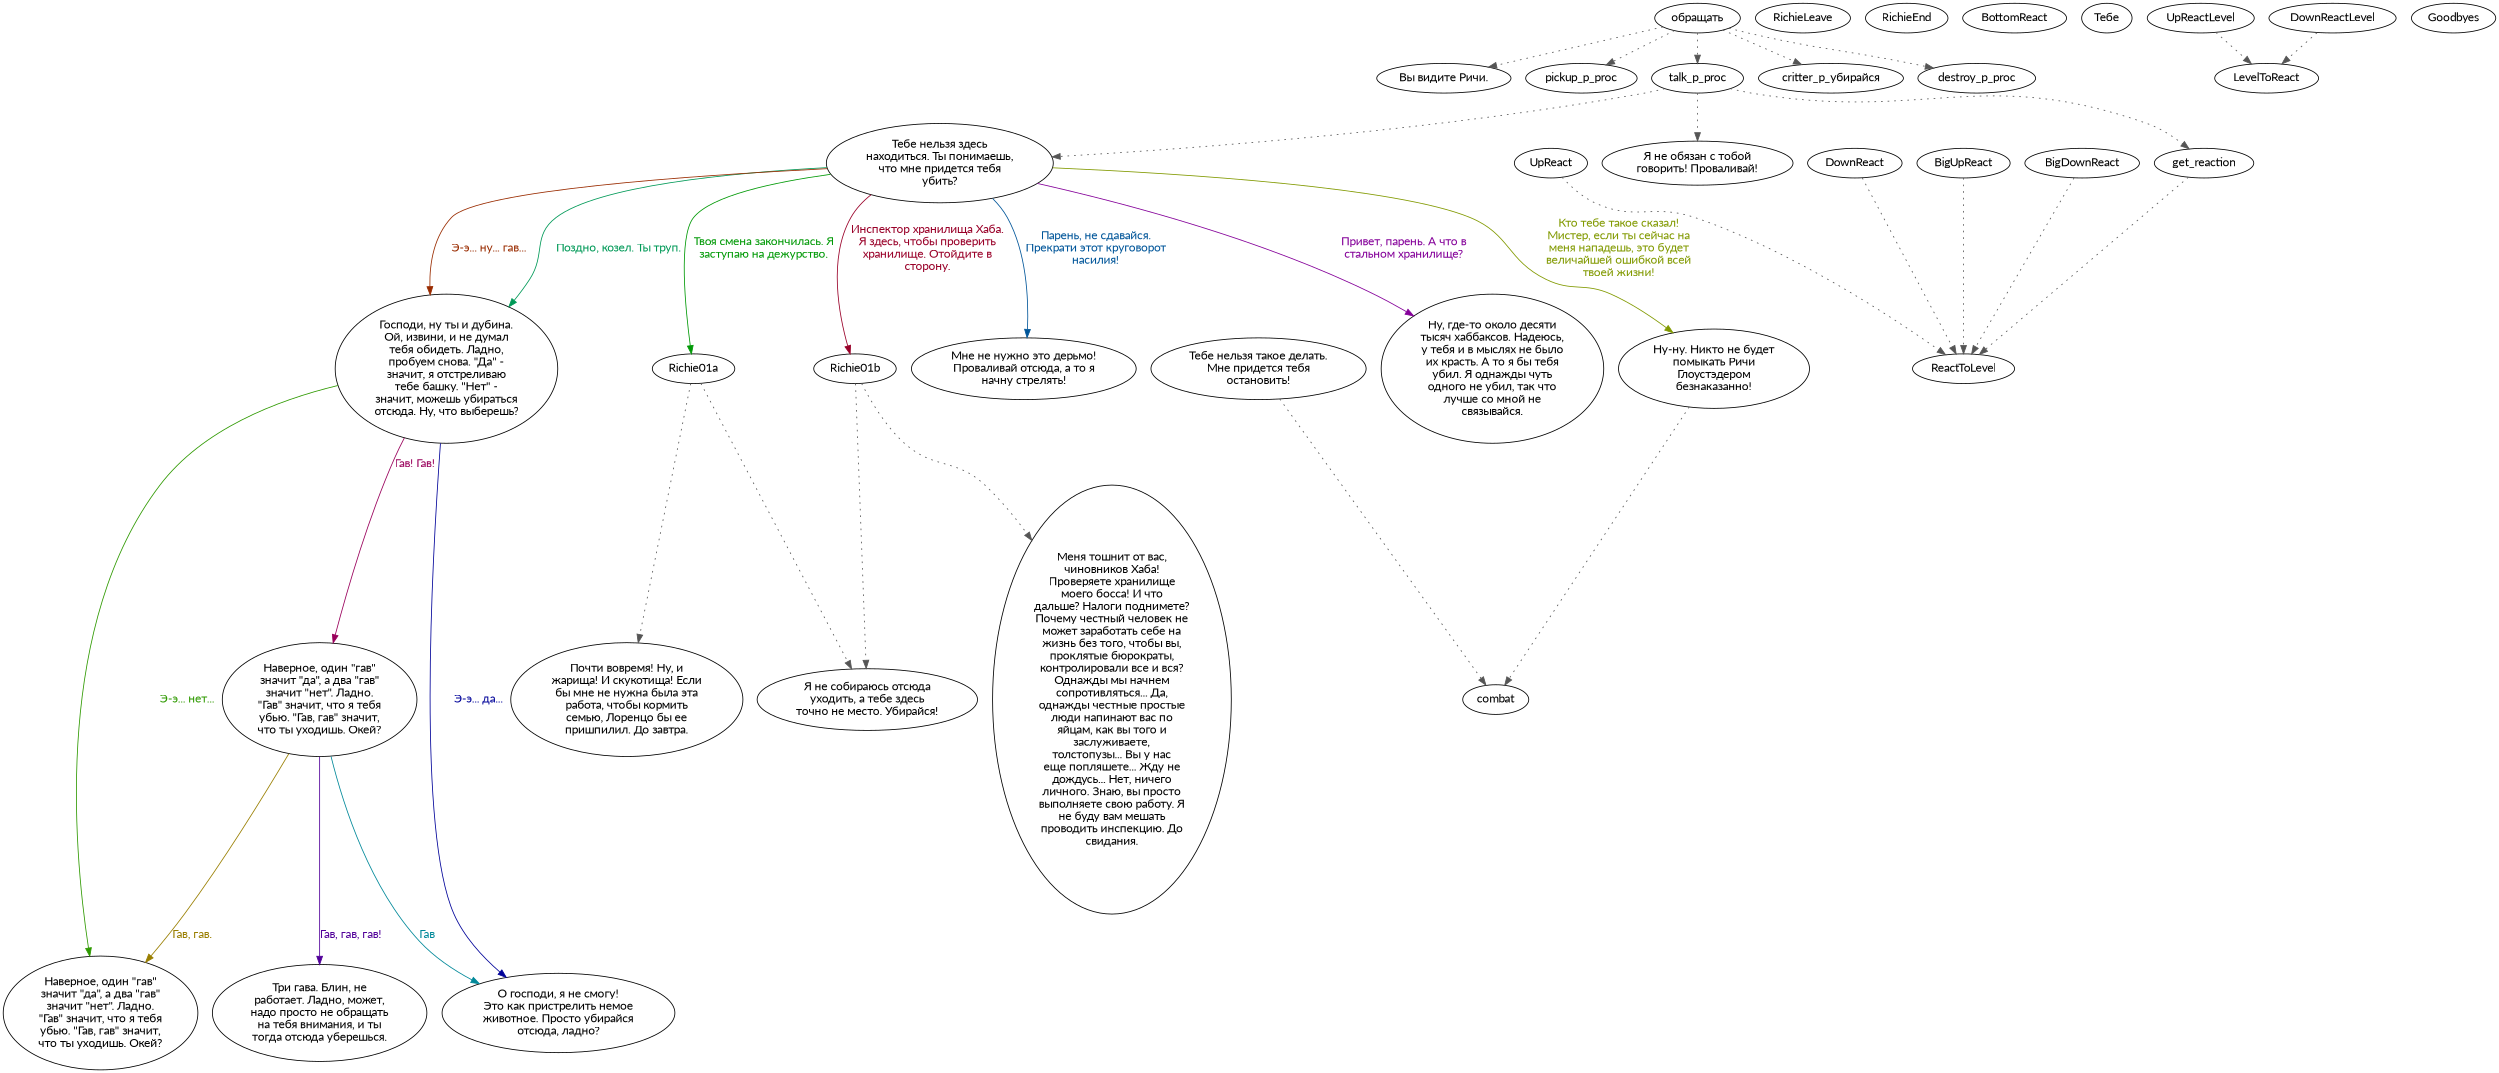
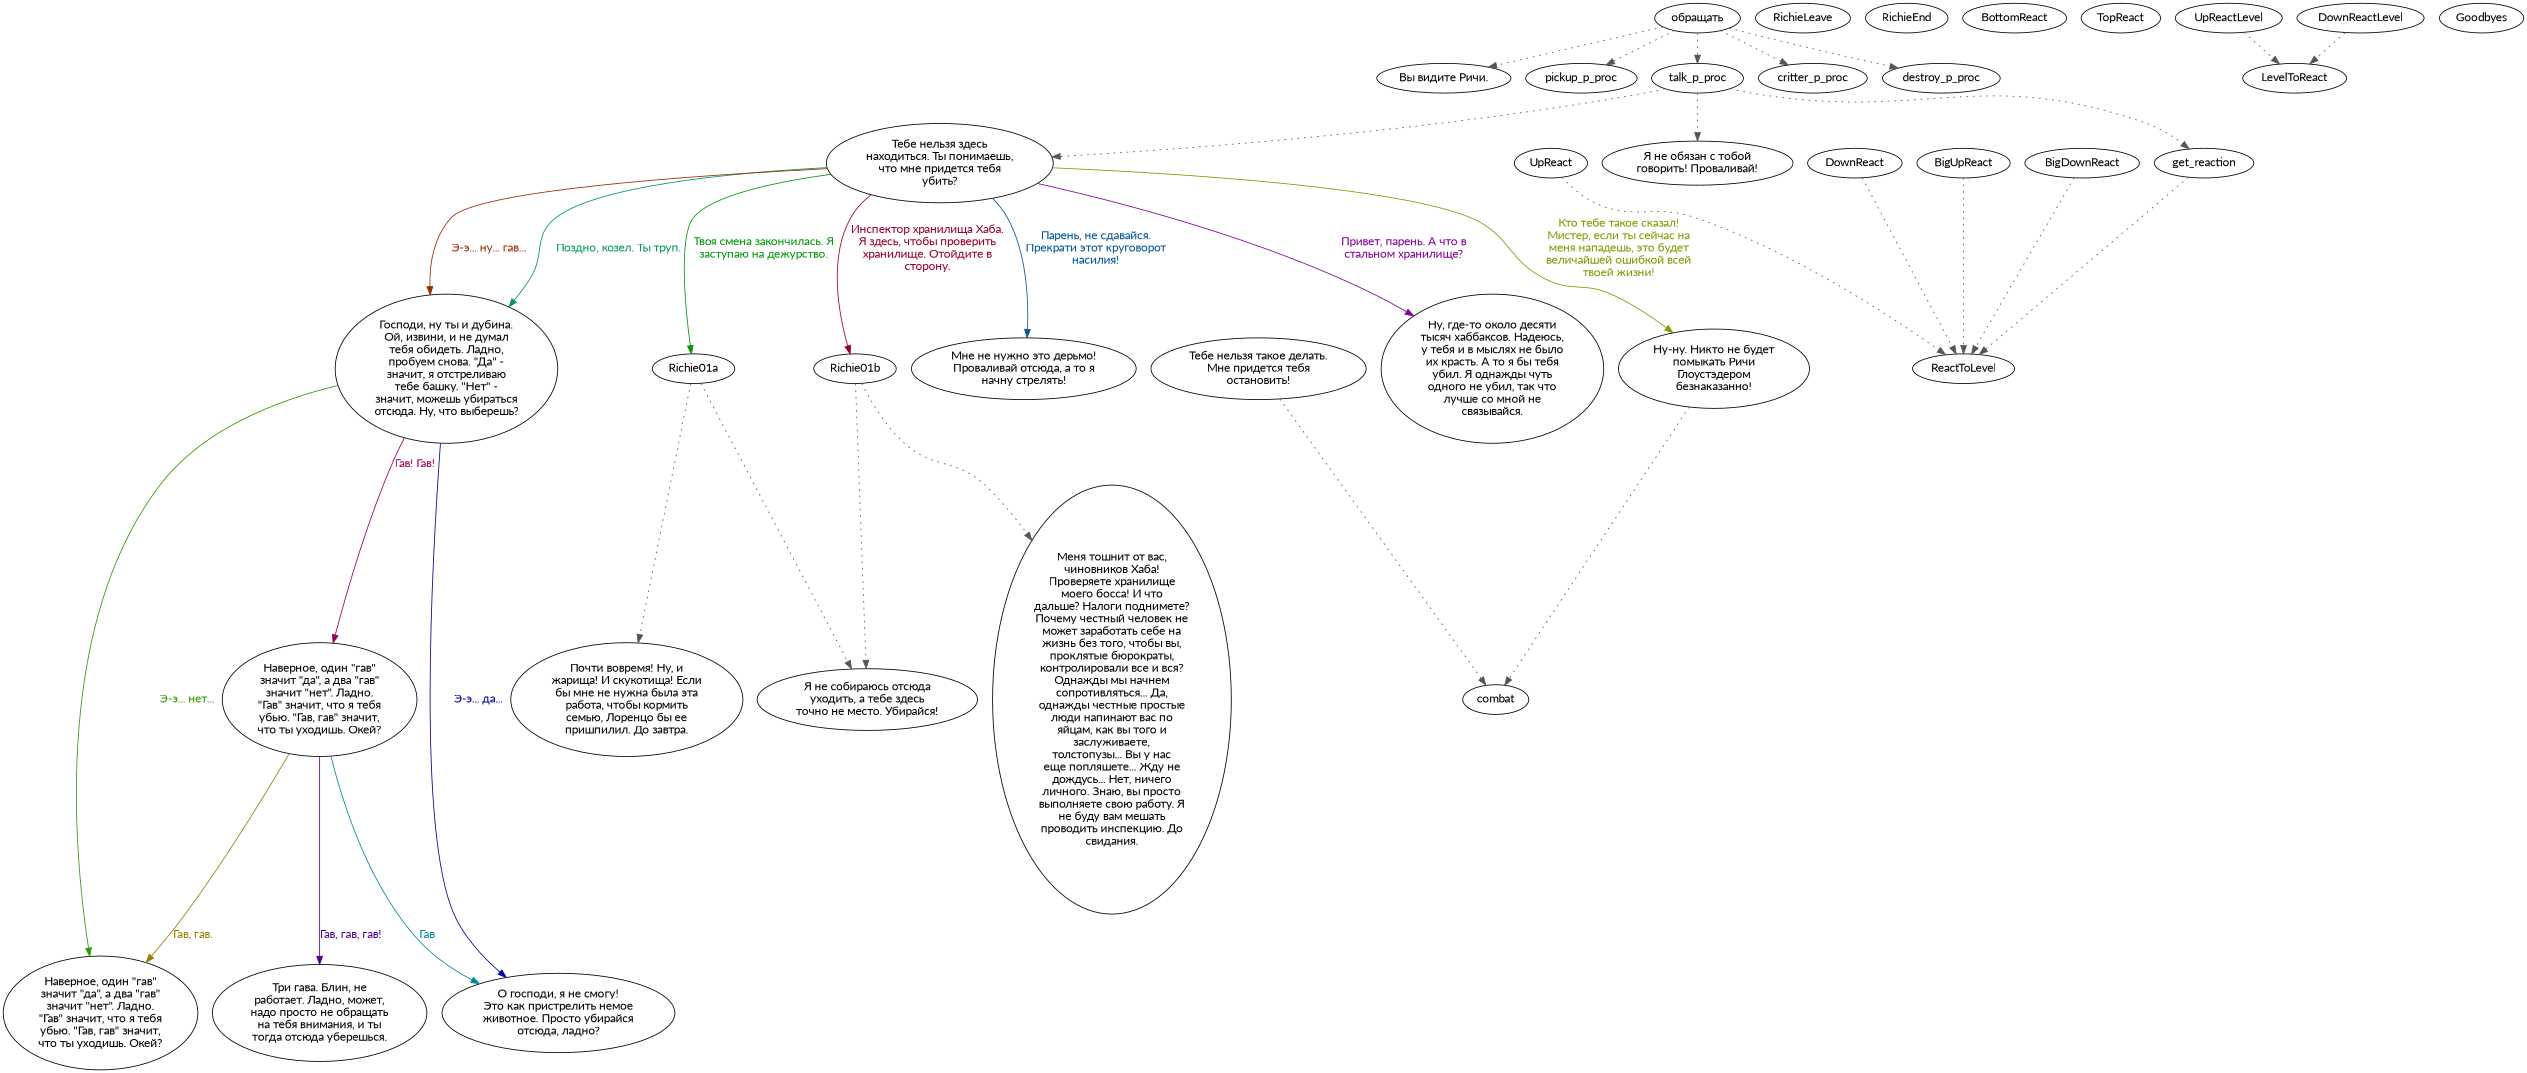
(2107, 18) -> (2121, 18)
(1831, 78) -> (1813, 78)
